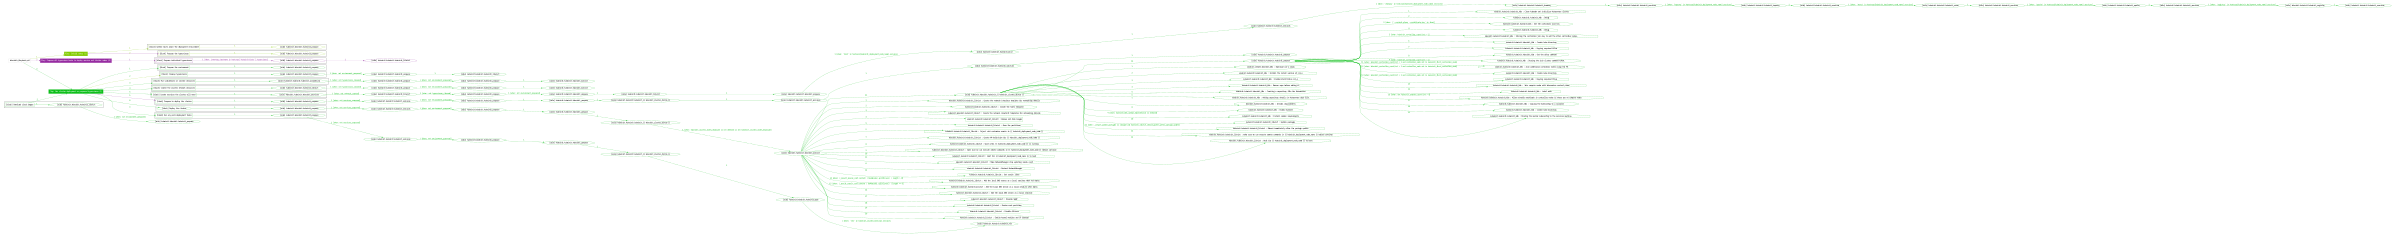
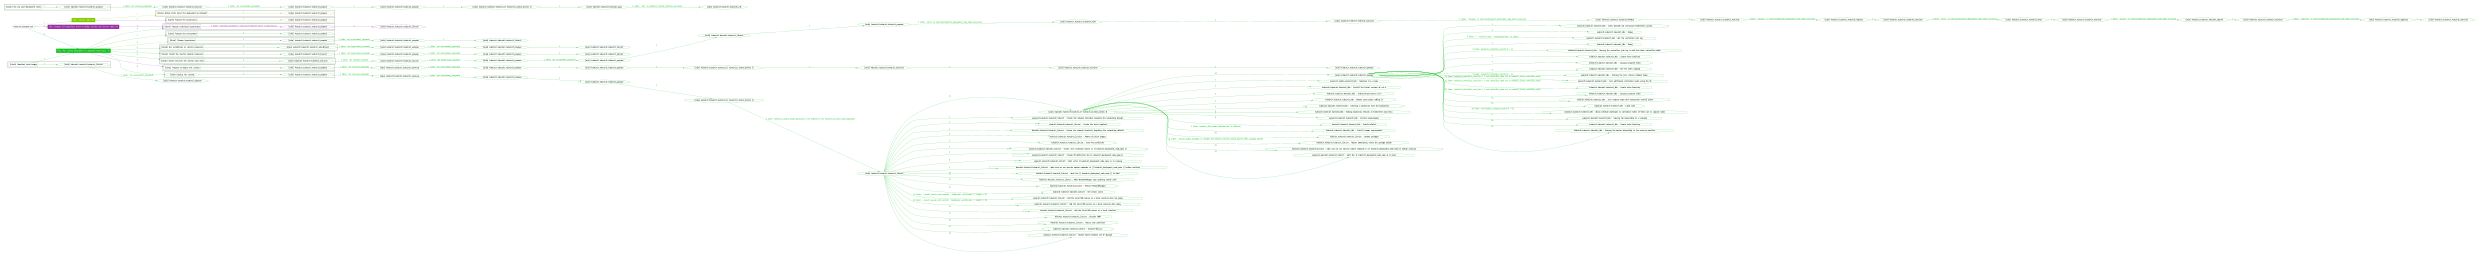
(122, 112) -> (123, 34)
